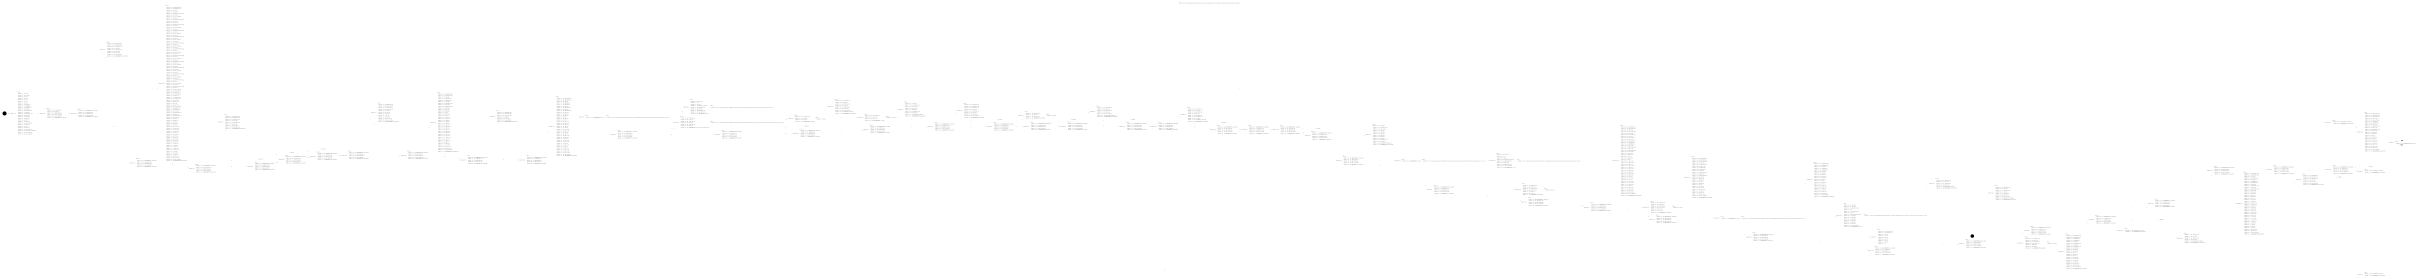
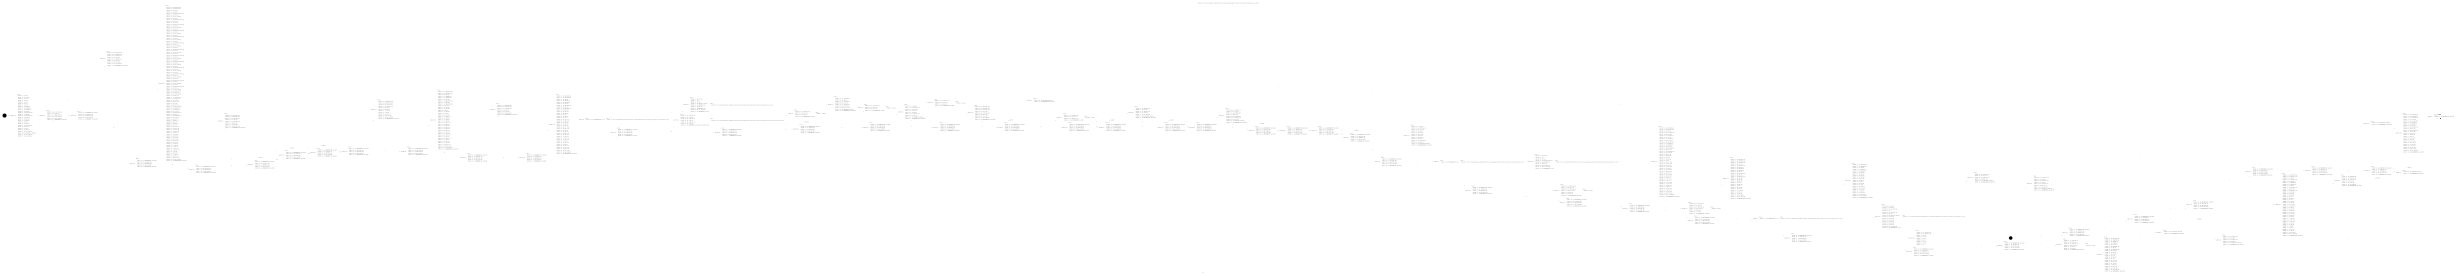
none -> (946, 103)
